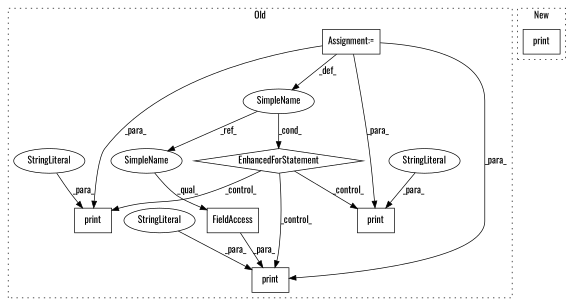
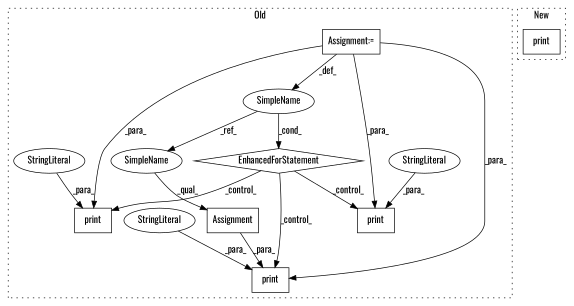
(233, 220) -> (233, 220)
